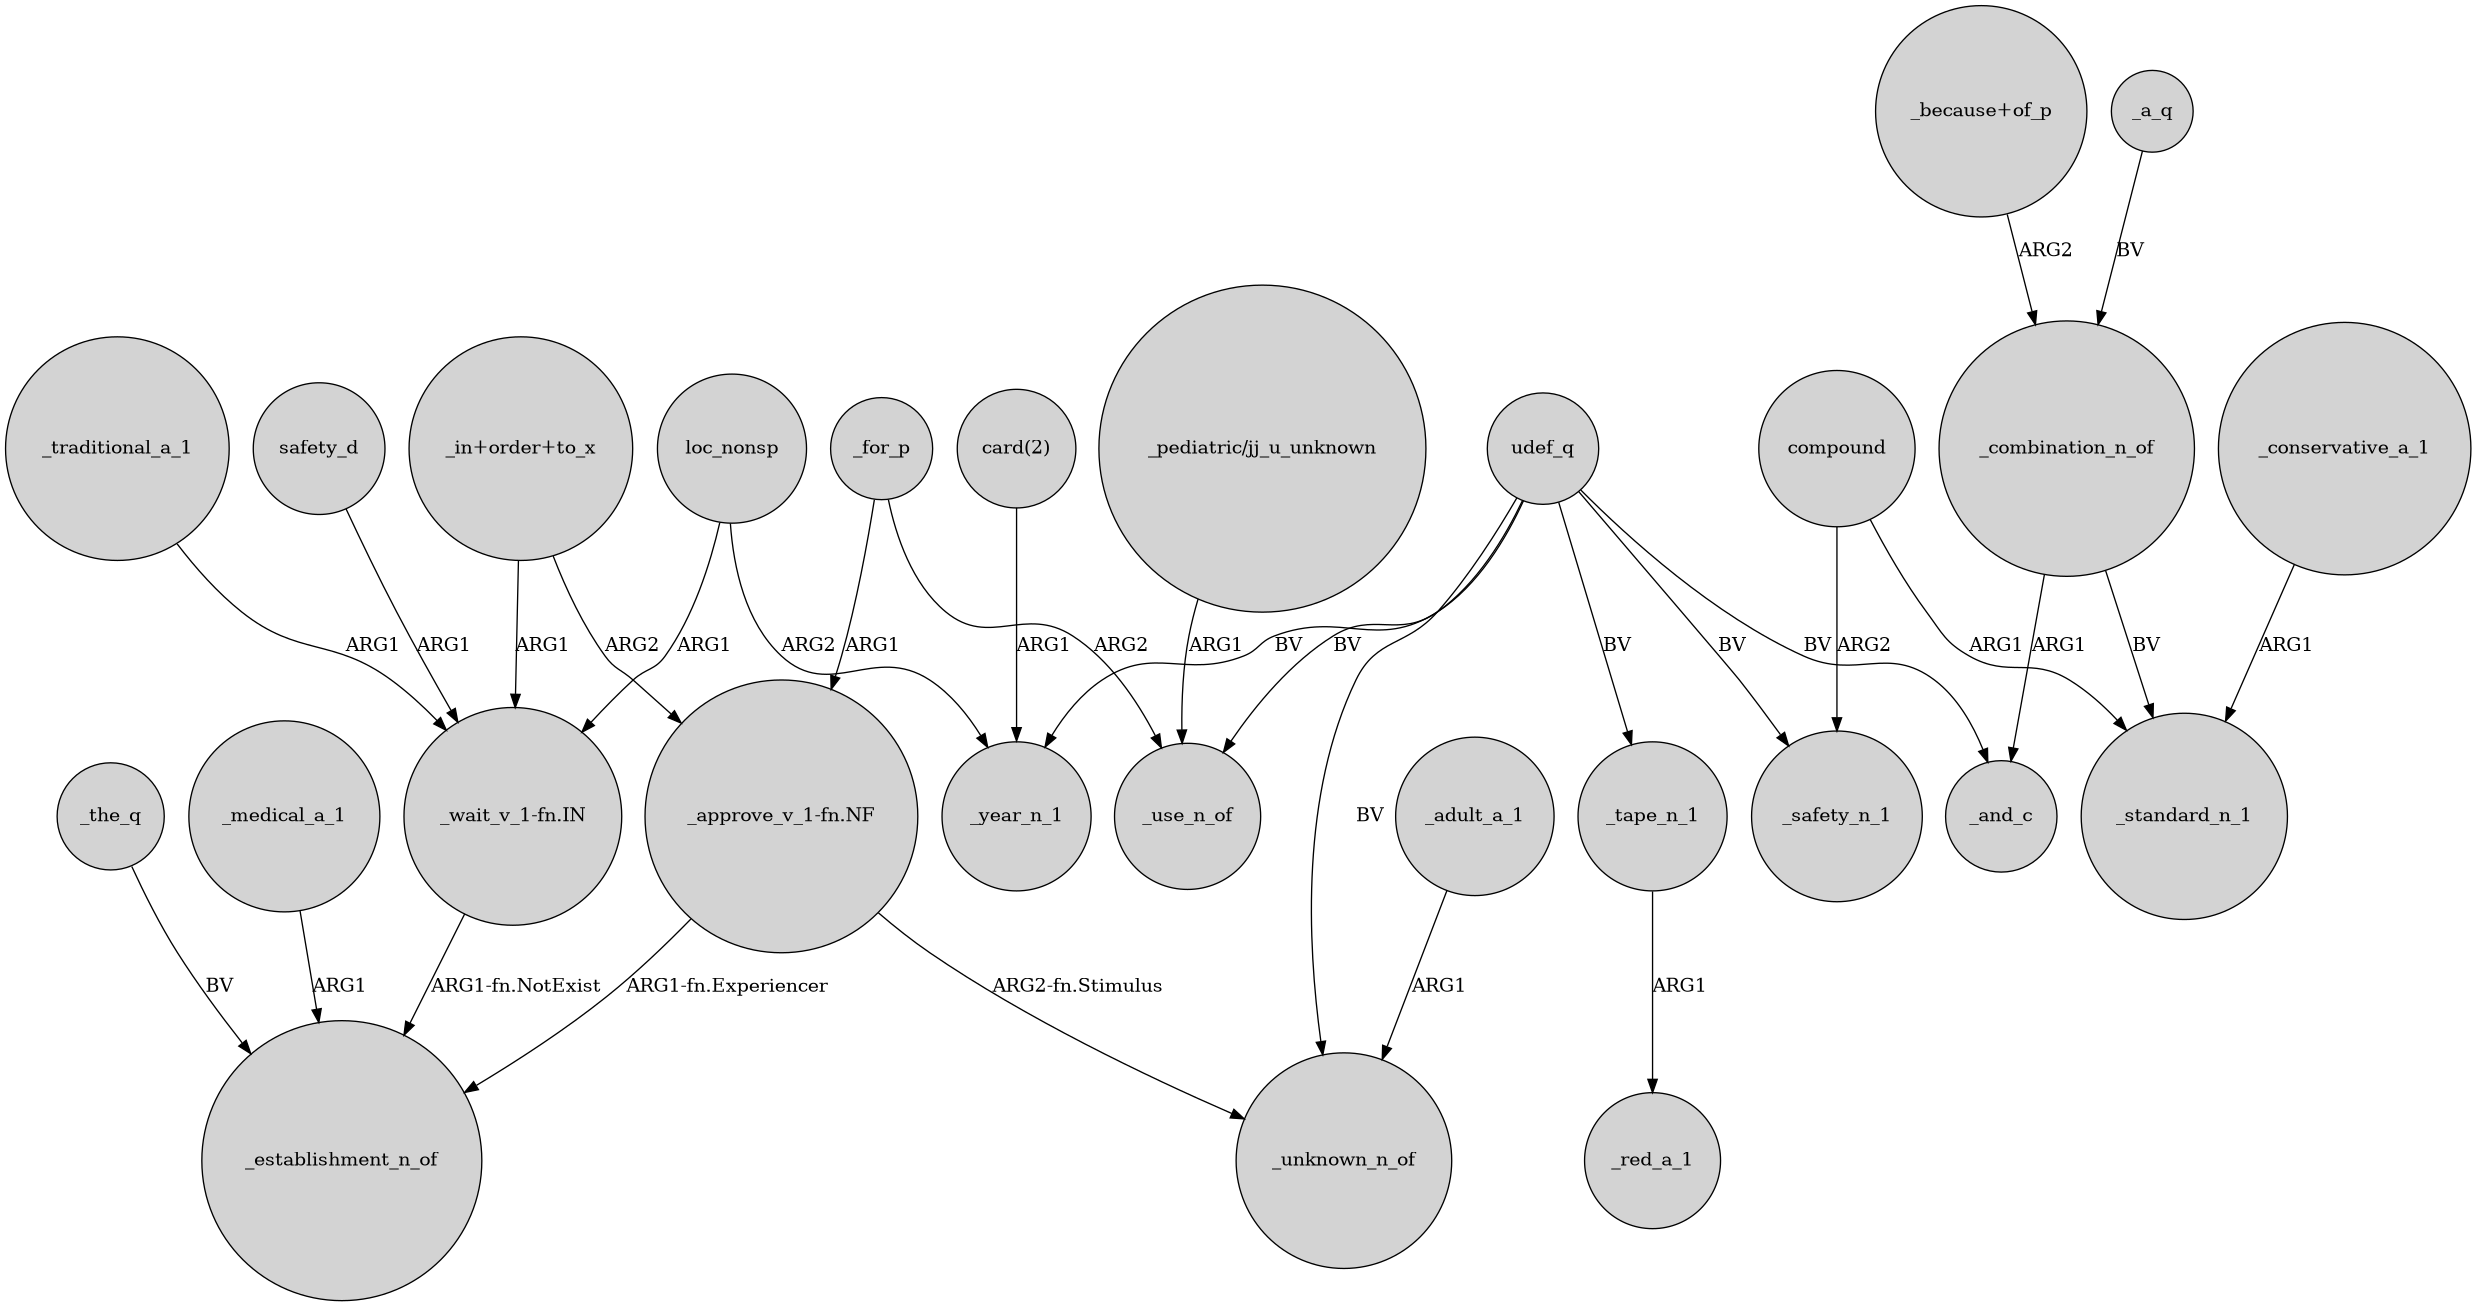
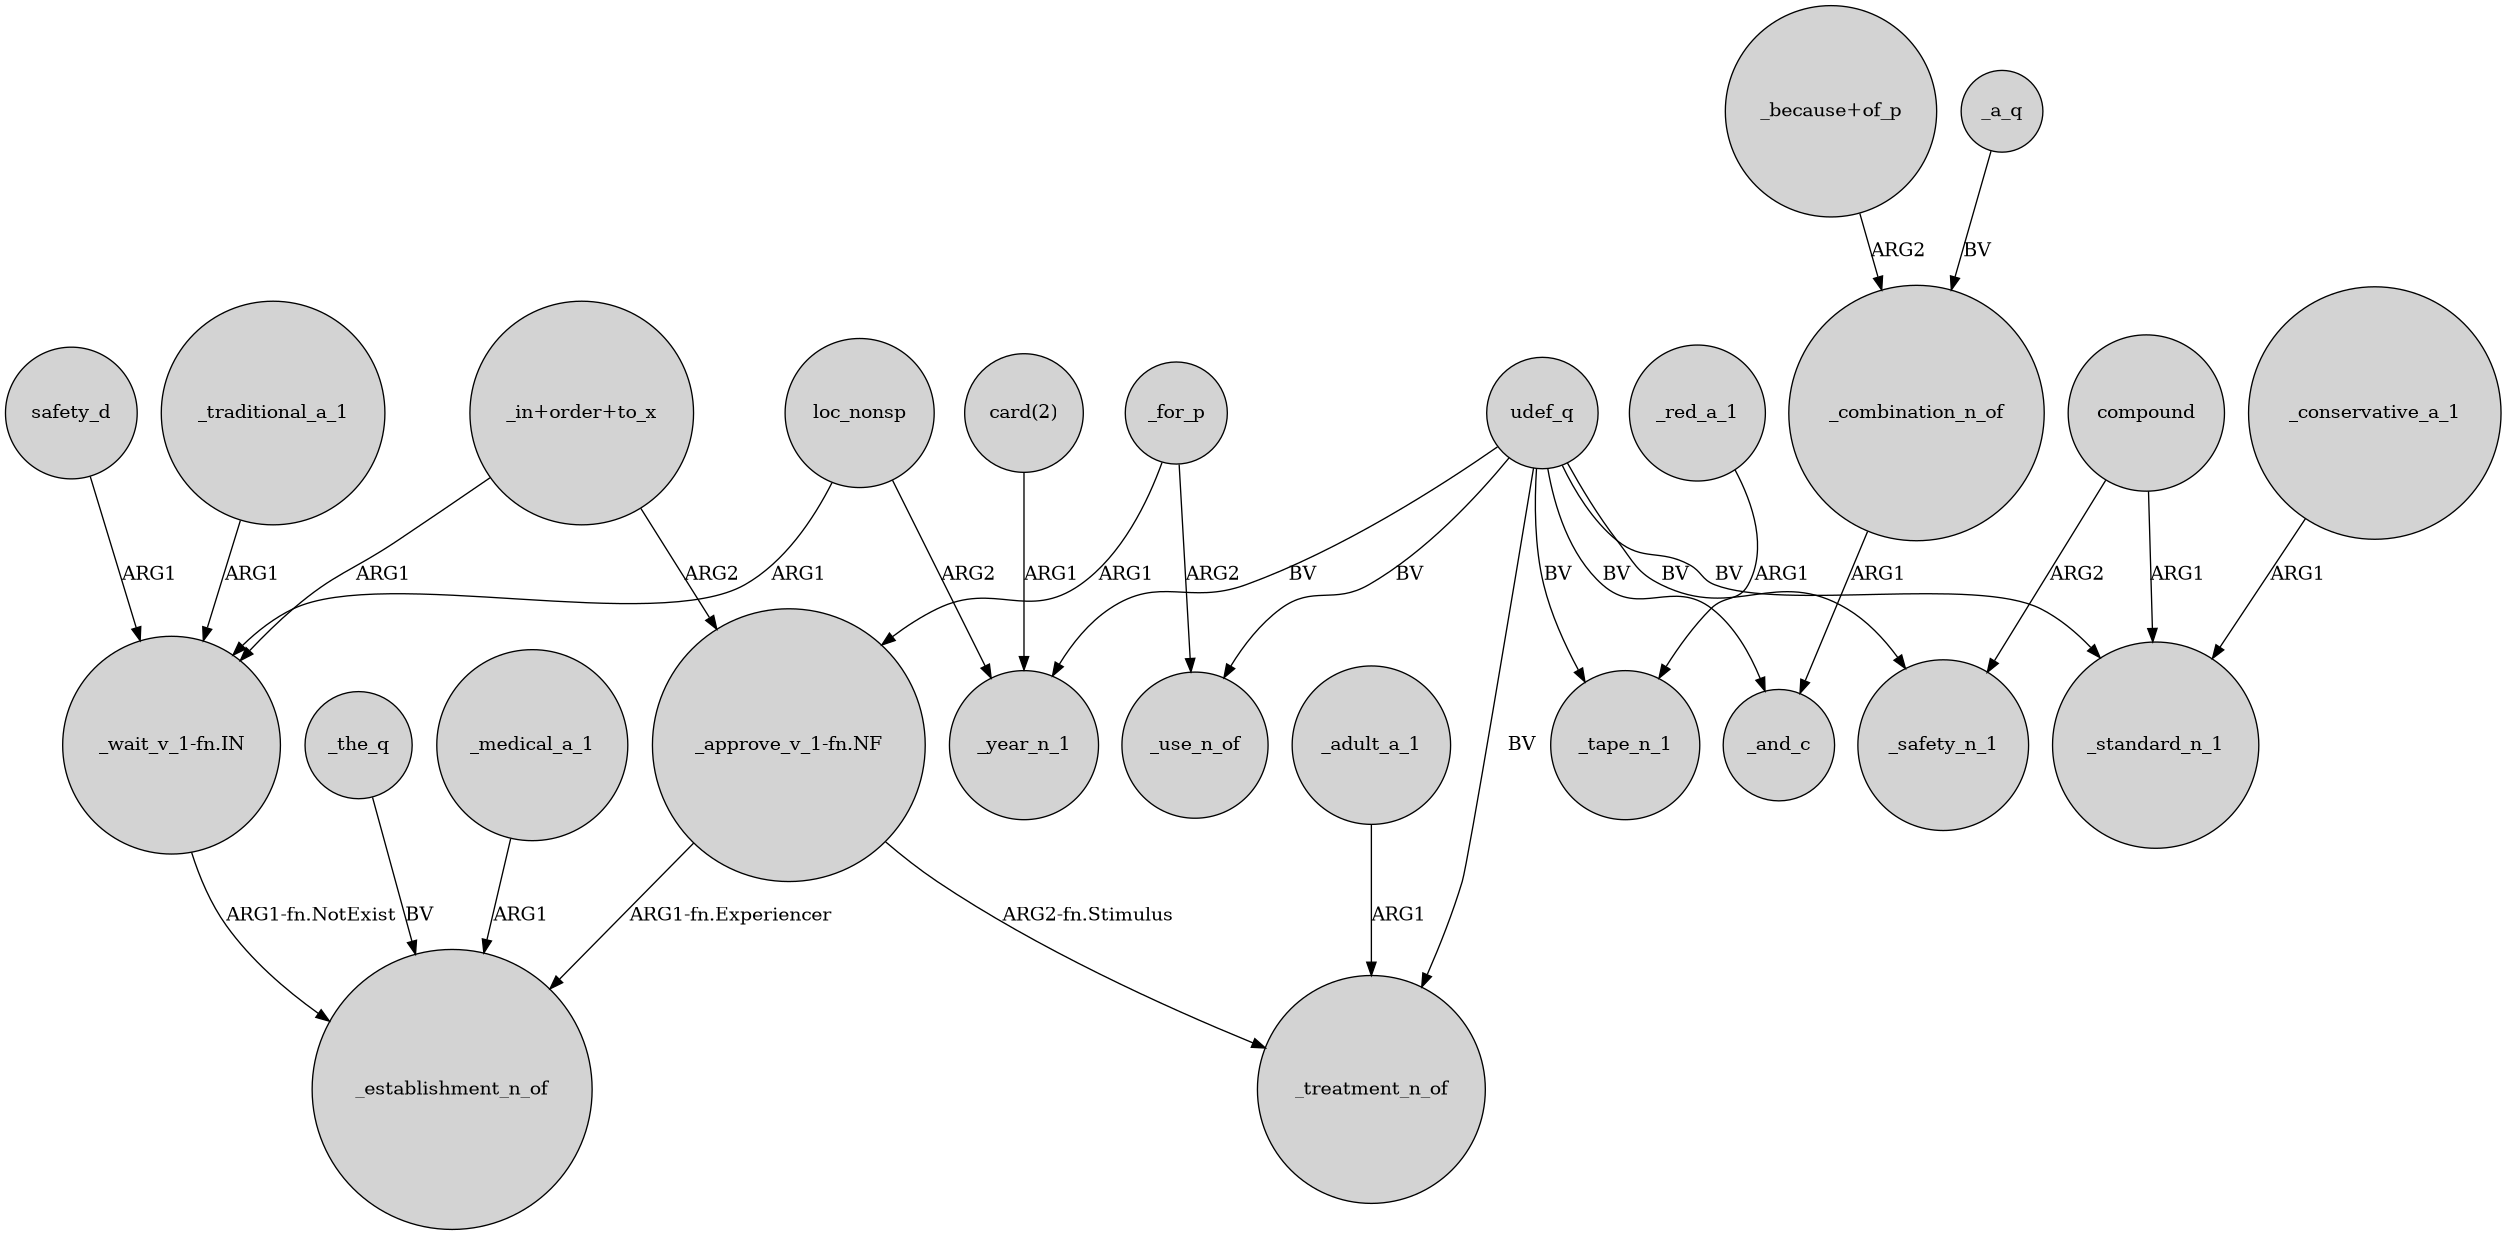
(1262, 449) -> none
(2127, 638) -> (1853, 595)
(1653, 985) -> (1749, 584)
(1344, 1161) -> (1371, 1089)
